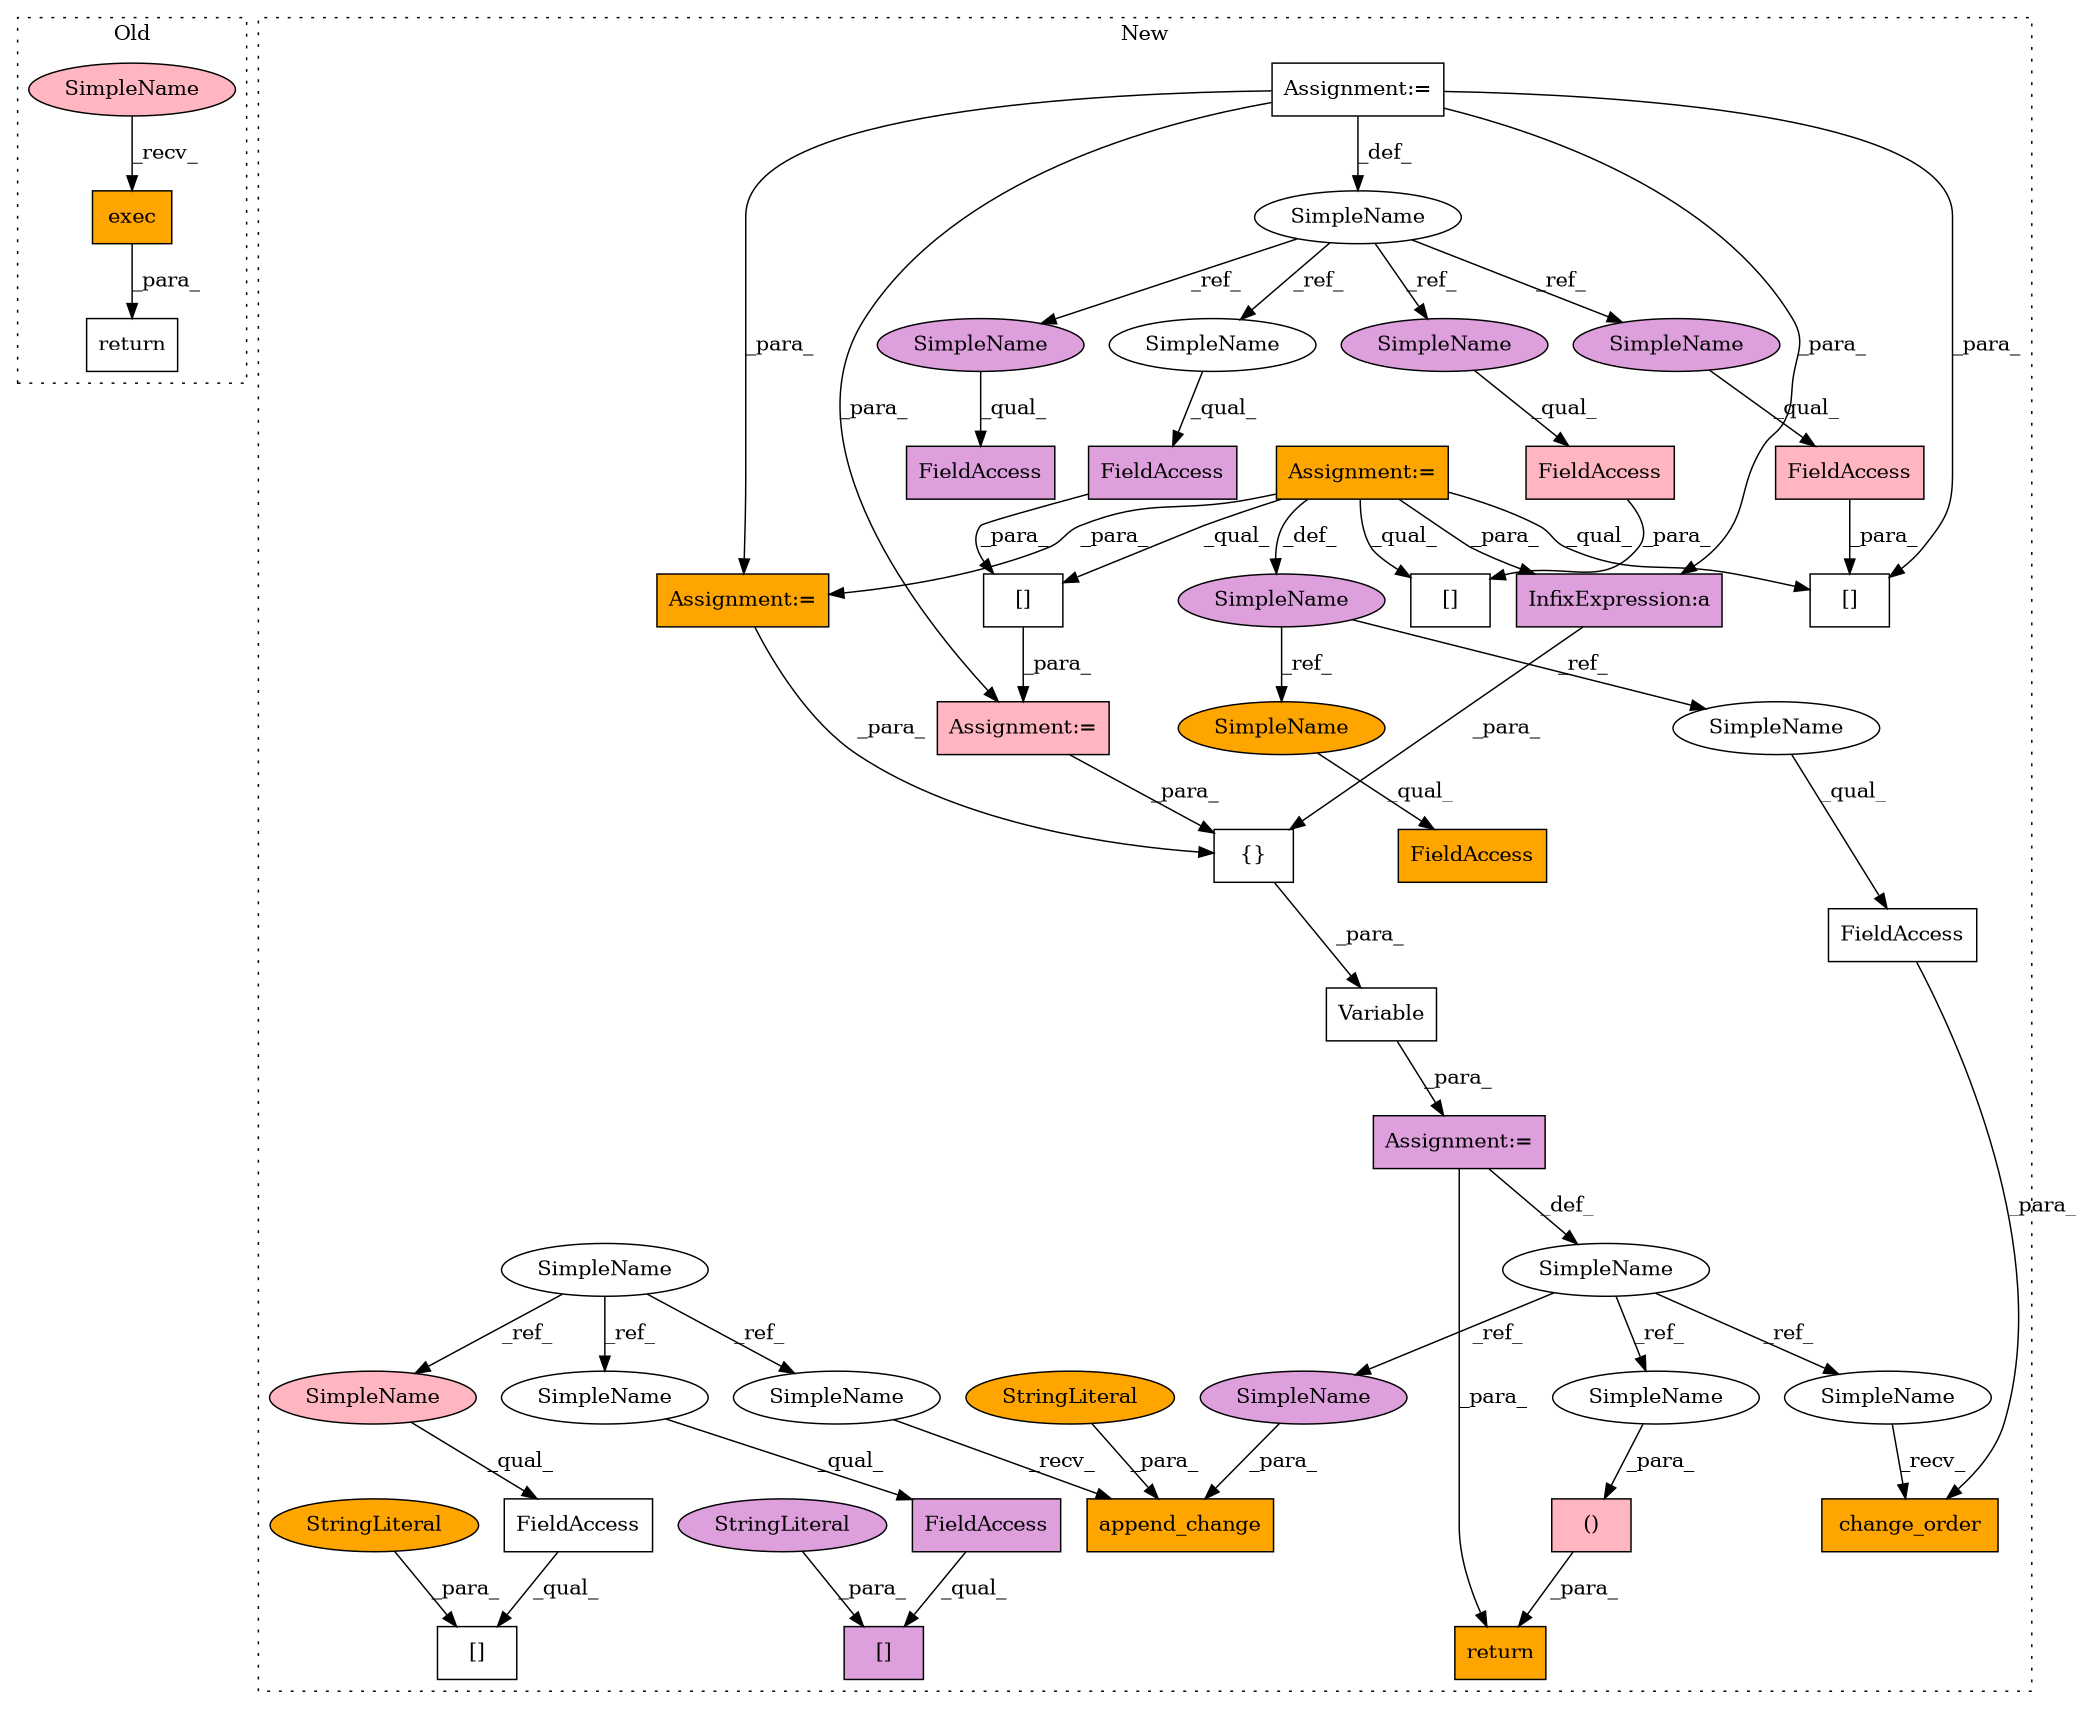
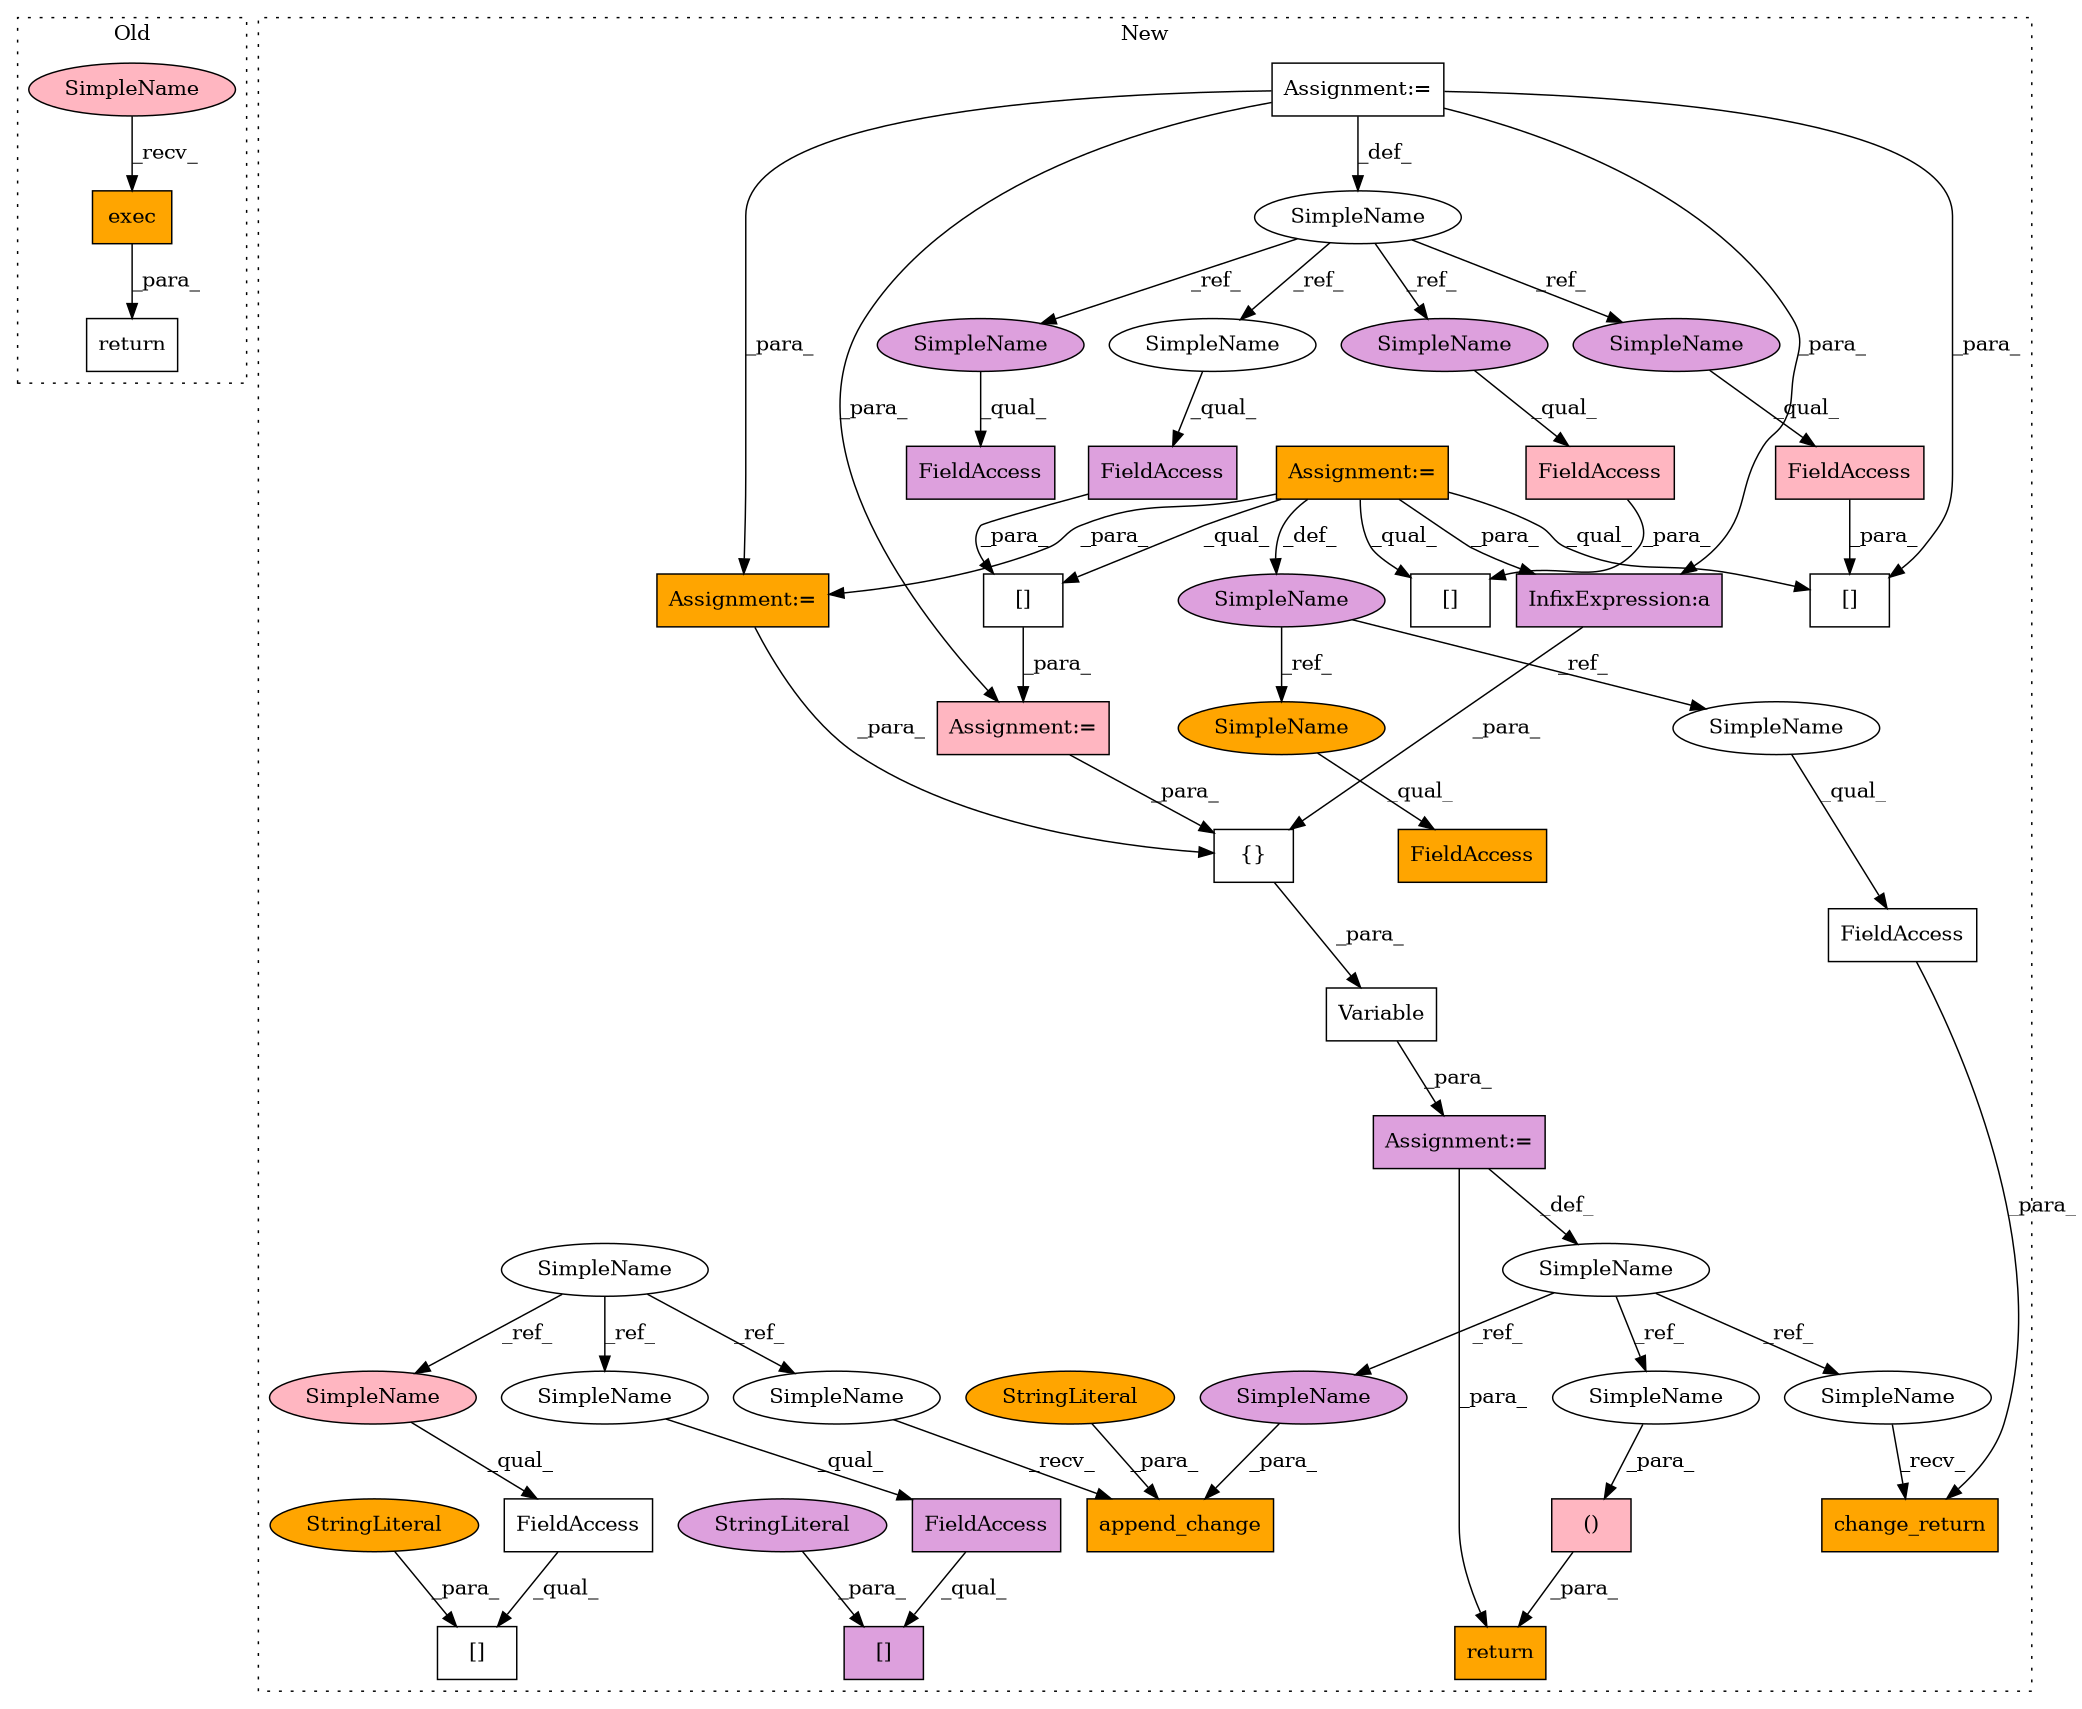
(1910, 1525) -> (1910, 1525)
